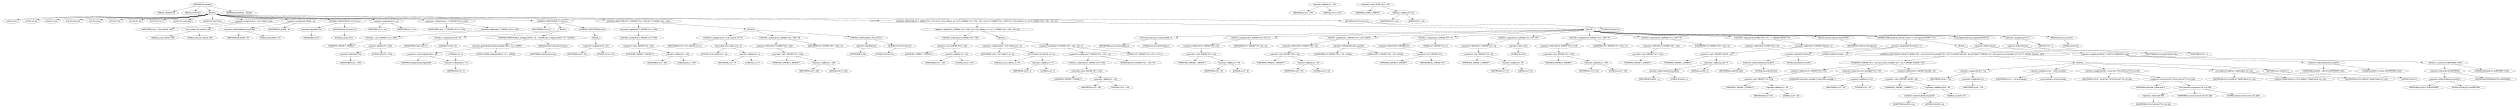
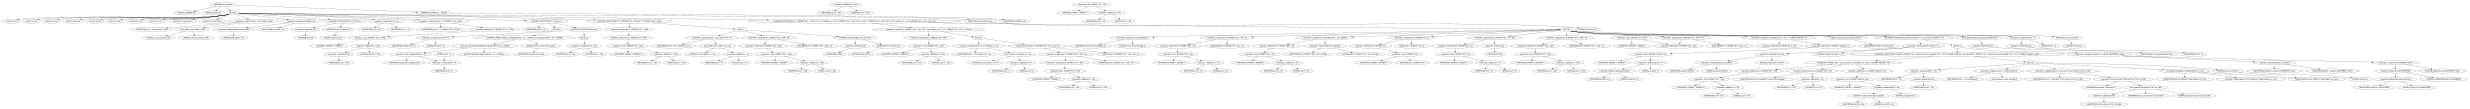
(239, 33) -> (728, 15)
(1655, 50) -> (1654, 42)
